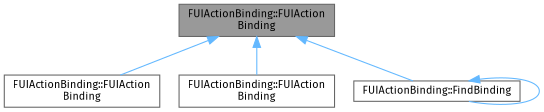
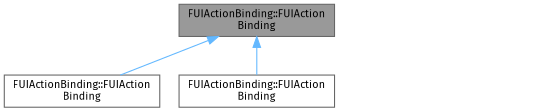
(437, 91) -> none
